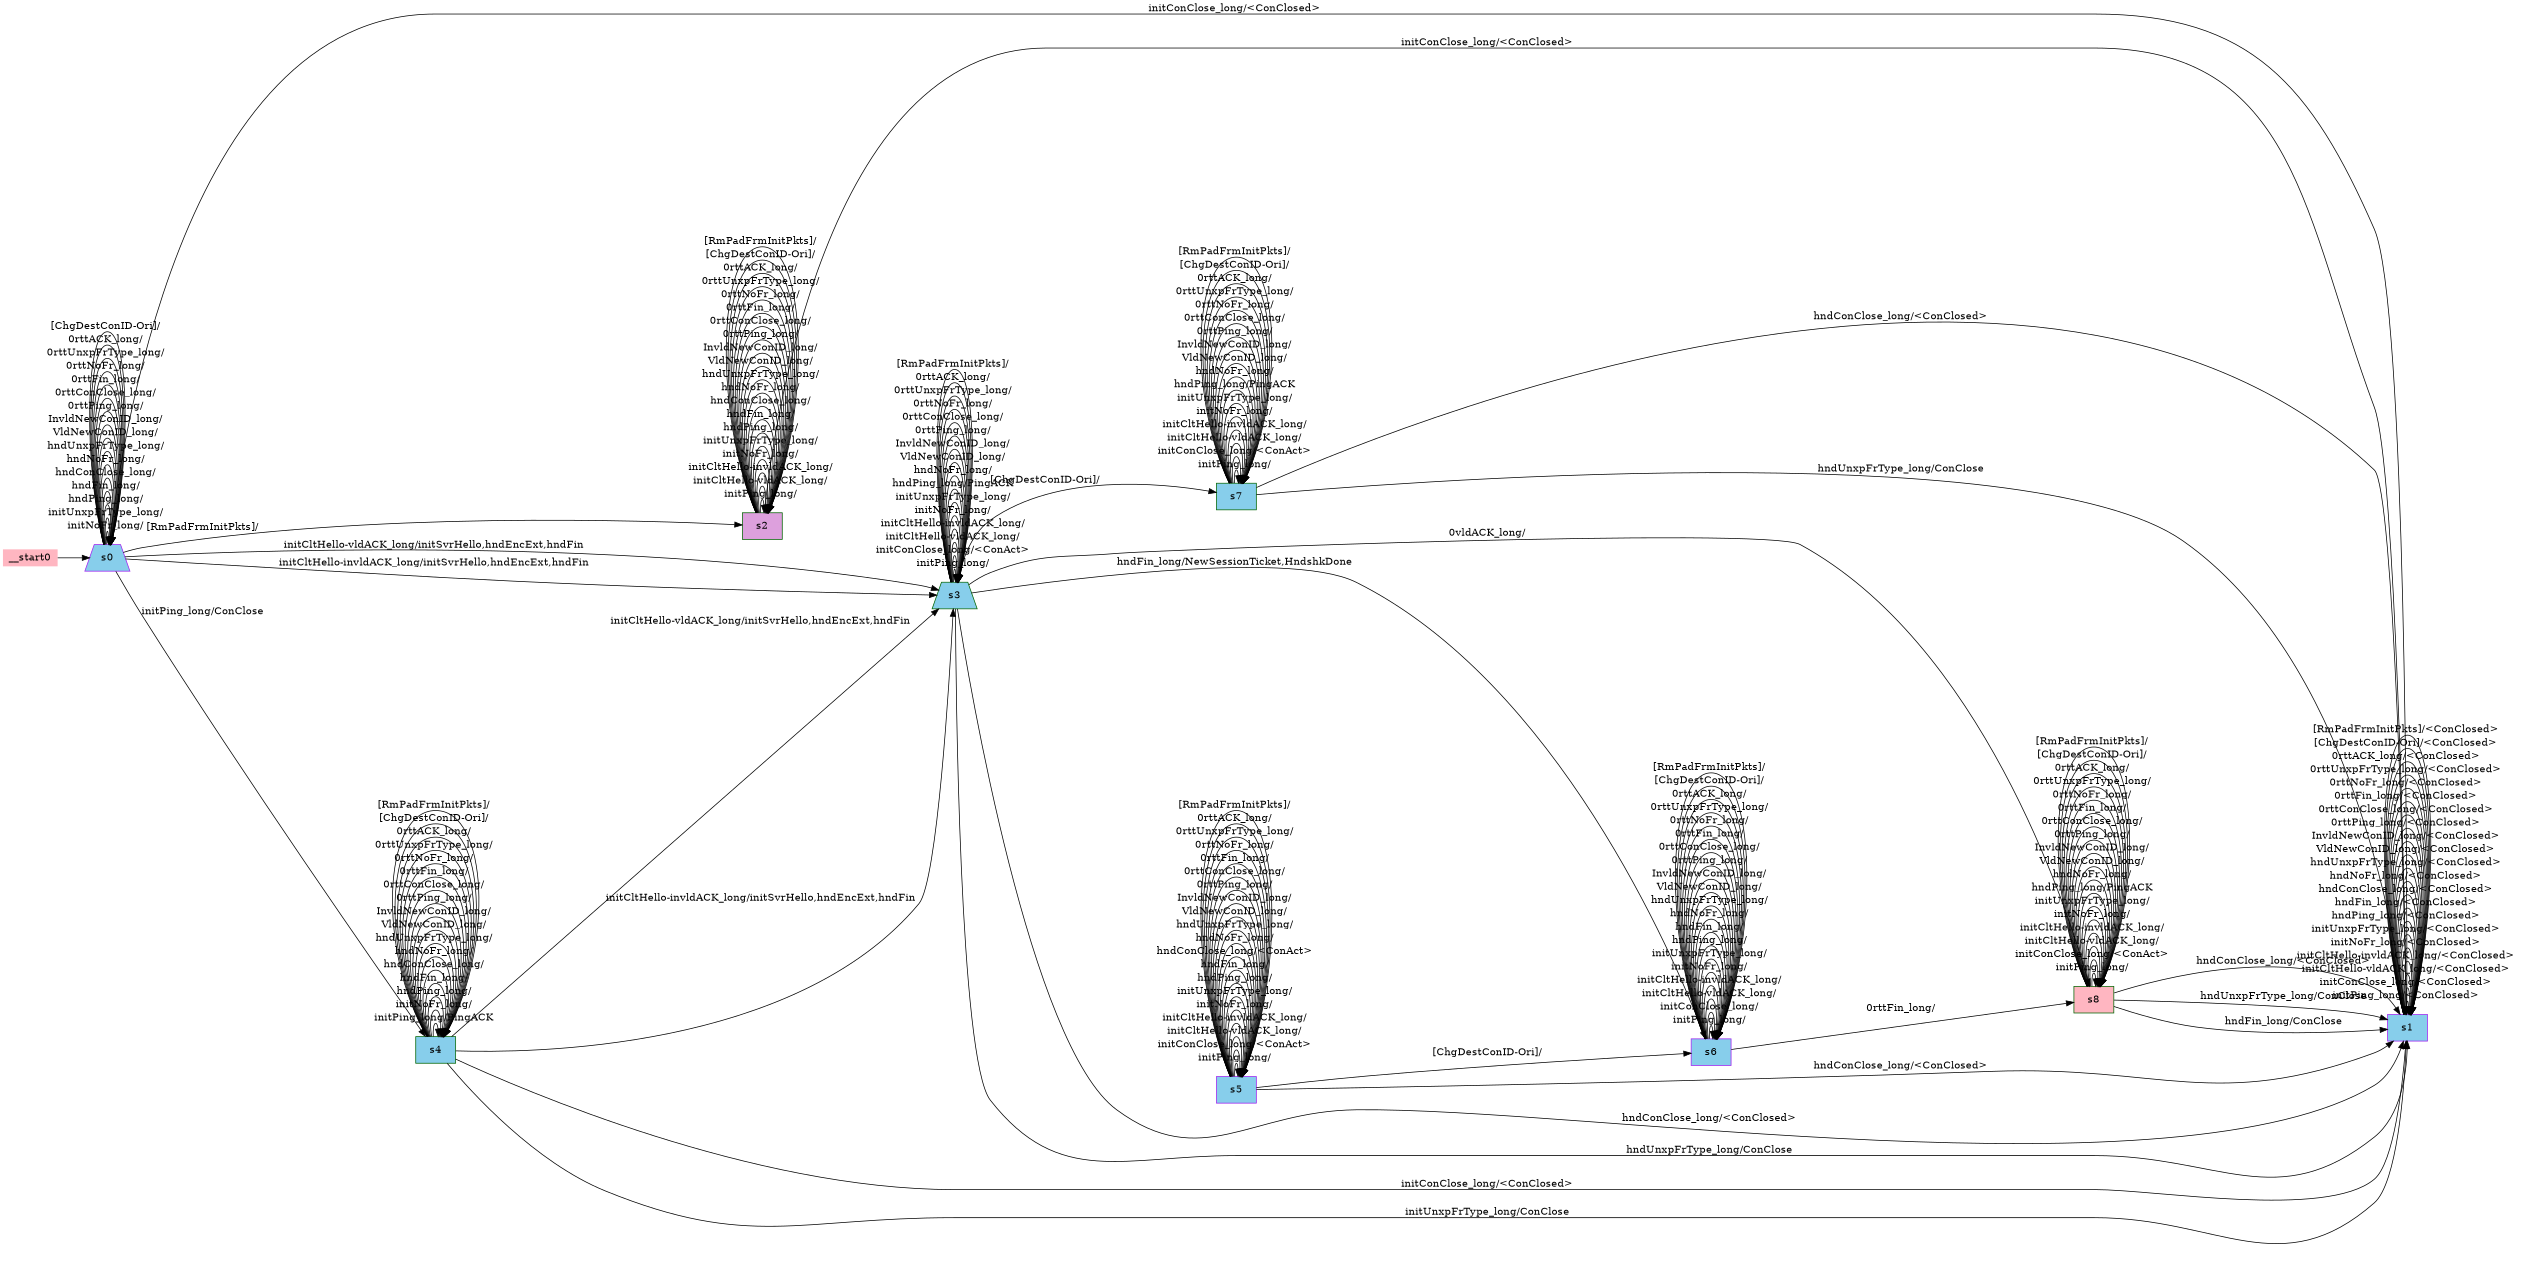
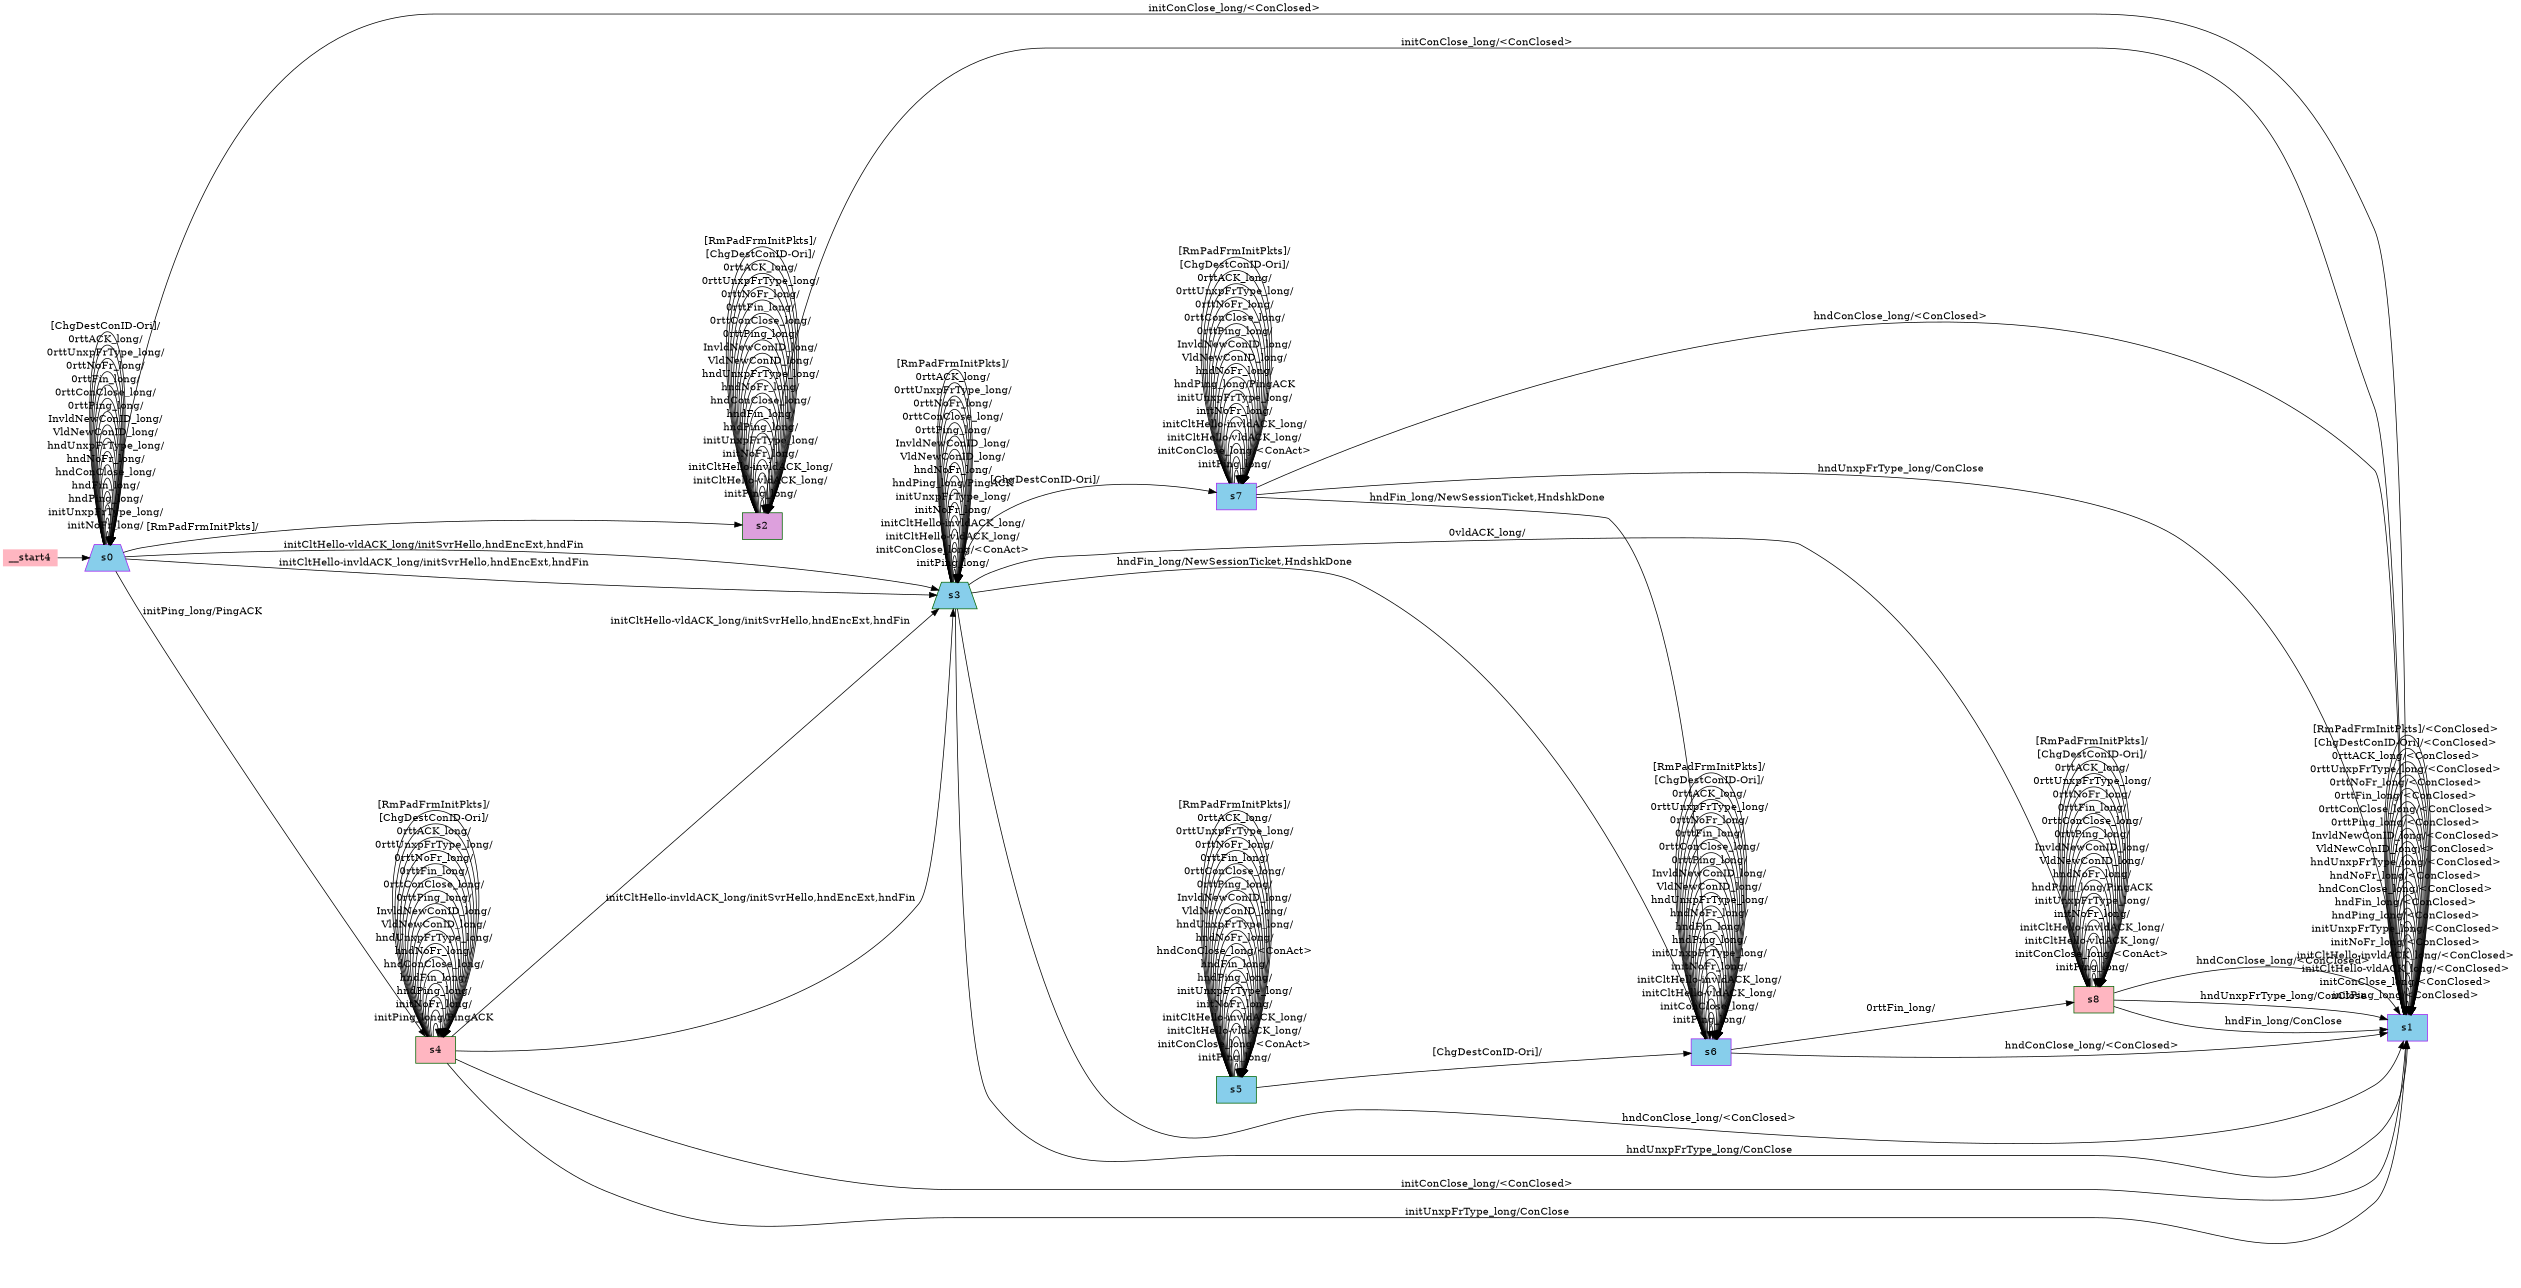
(1236, 497) -> (1236, 497)
(30, 558) -> (30, 558)
none -> (1650, 596)
(204, 611) -> (204, 611)
(436, 1050) -> (436, 1050)
(1825, 1077) -> (2056, 1056)
(1236, 1090) -> (1236, 1090)
